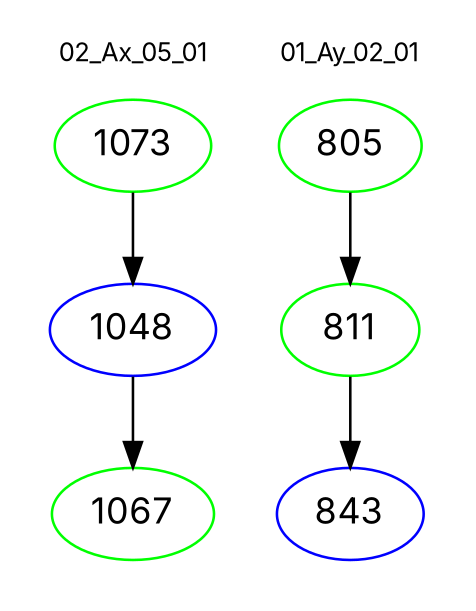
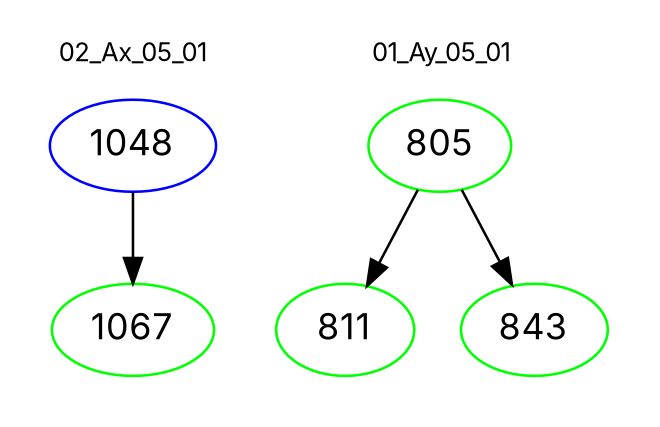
(350, 55) -> (442, 55)
(133, 146) -> none
(350, 409) -> (481, 226)
(350, 514) -> (534, 330)
